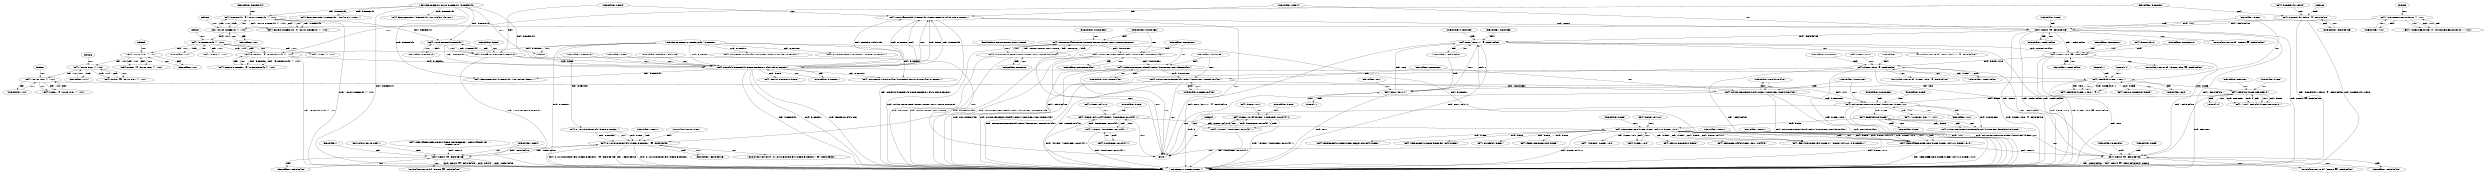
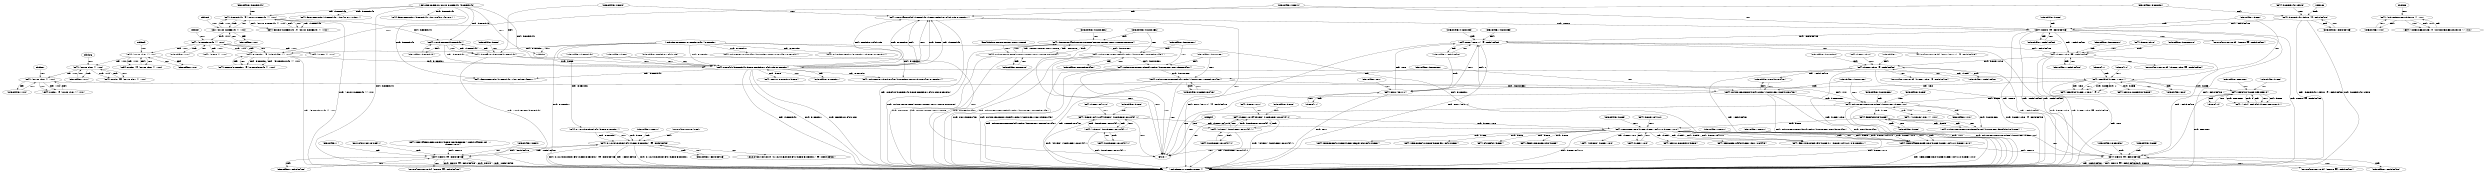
(1311, 27) -> none
(2041, 49) -> (2041, 49)
(269, 55) -> (269, 55)
(1248, 75) -> (1810, 72)
(1106, 80) -> none
none -> (1452, 123)
(1192, 130) -> (1192, 130)
none -> (1217, 143)
